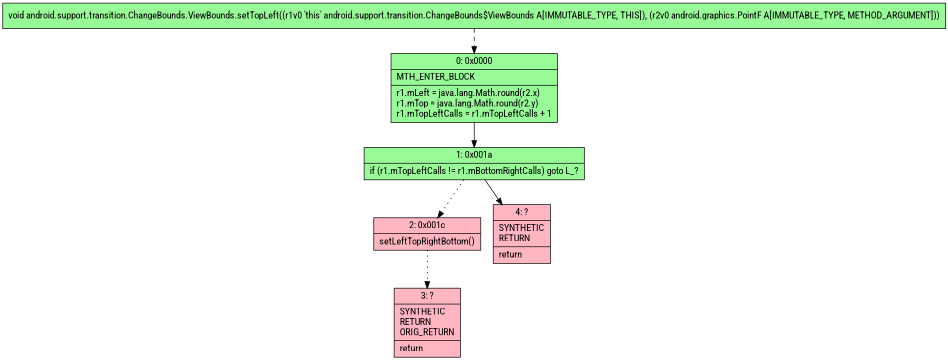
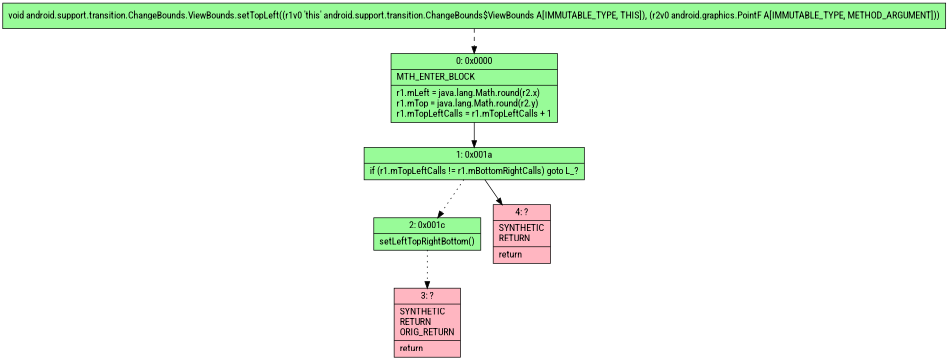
(427, 234) -> (427, 234)
